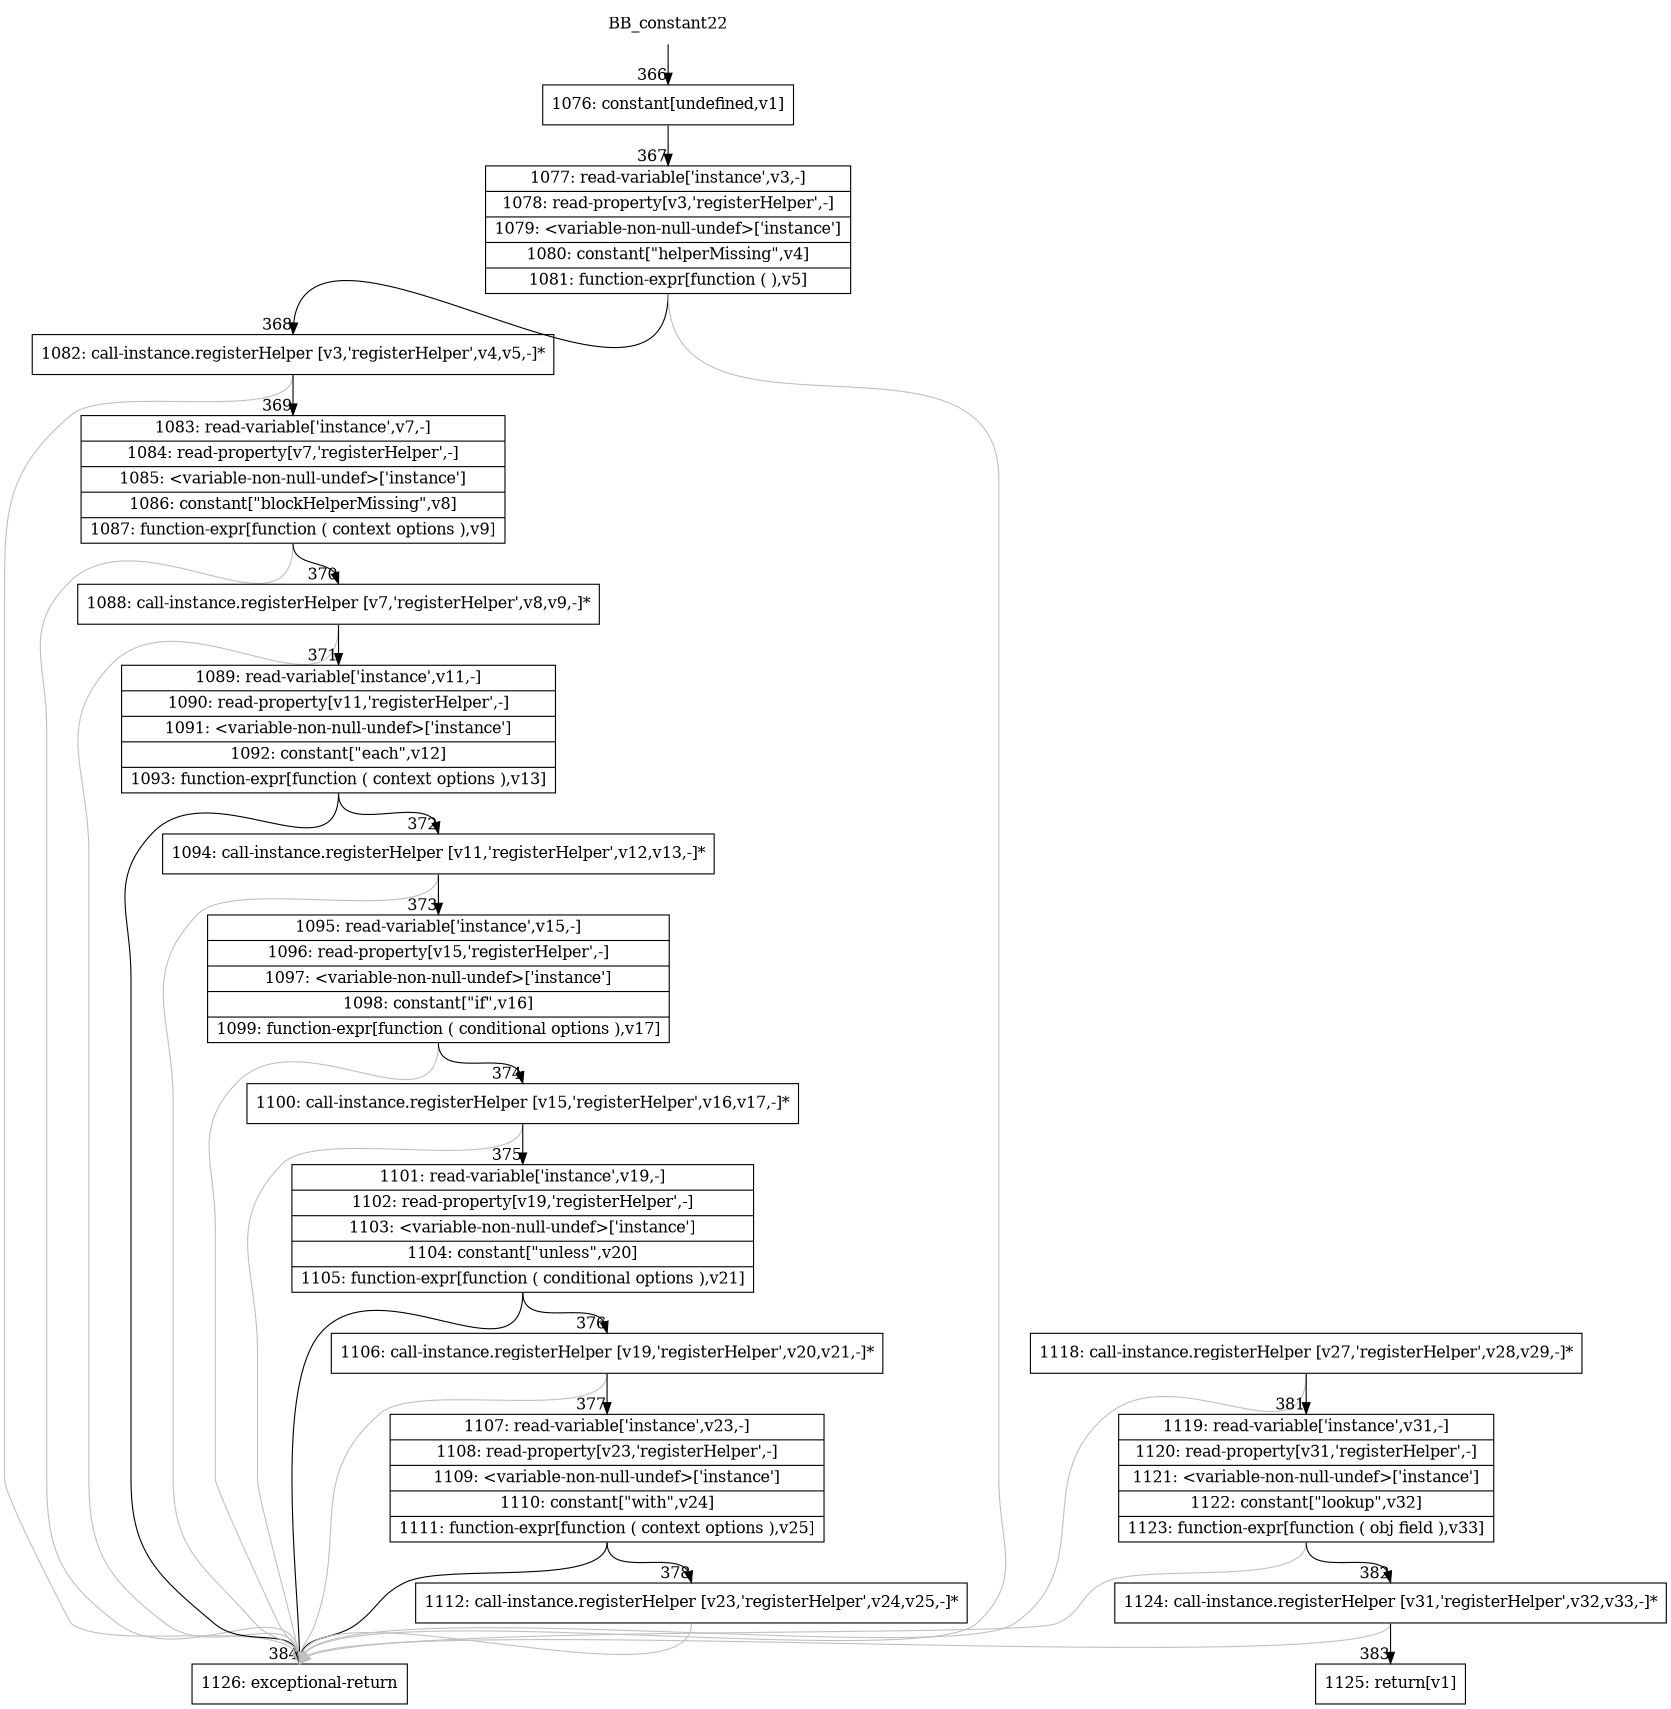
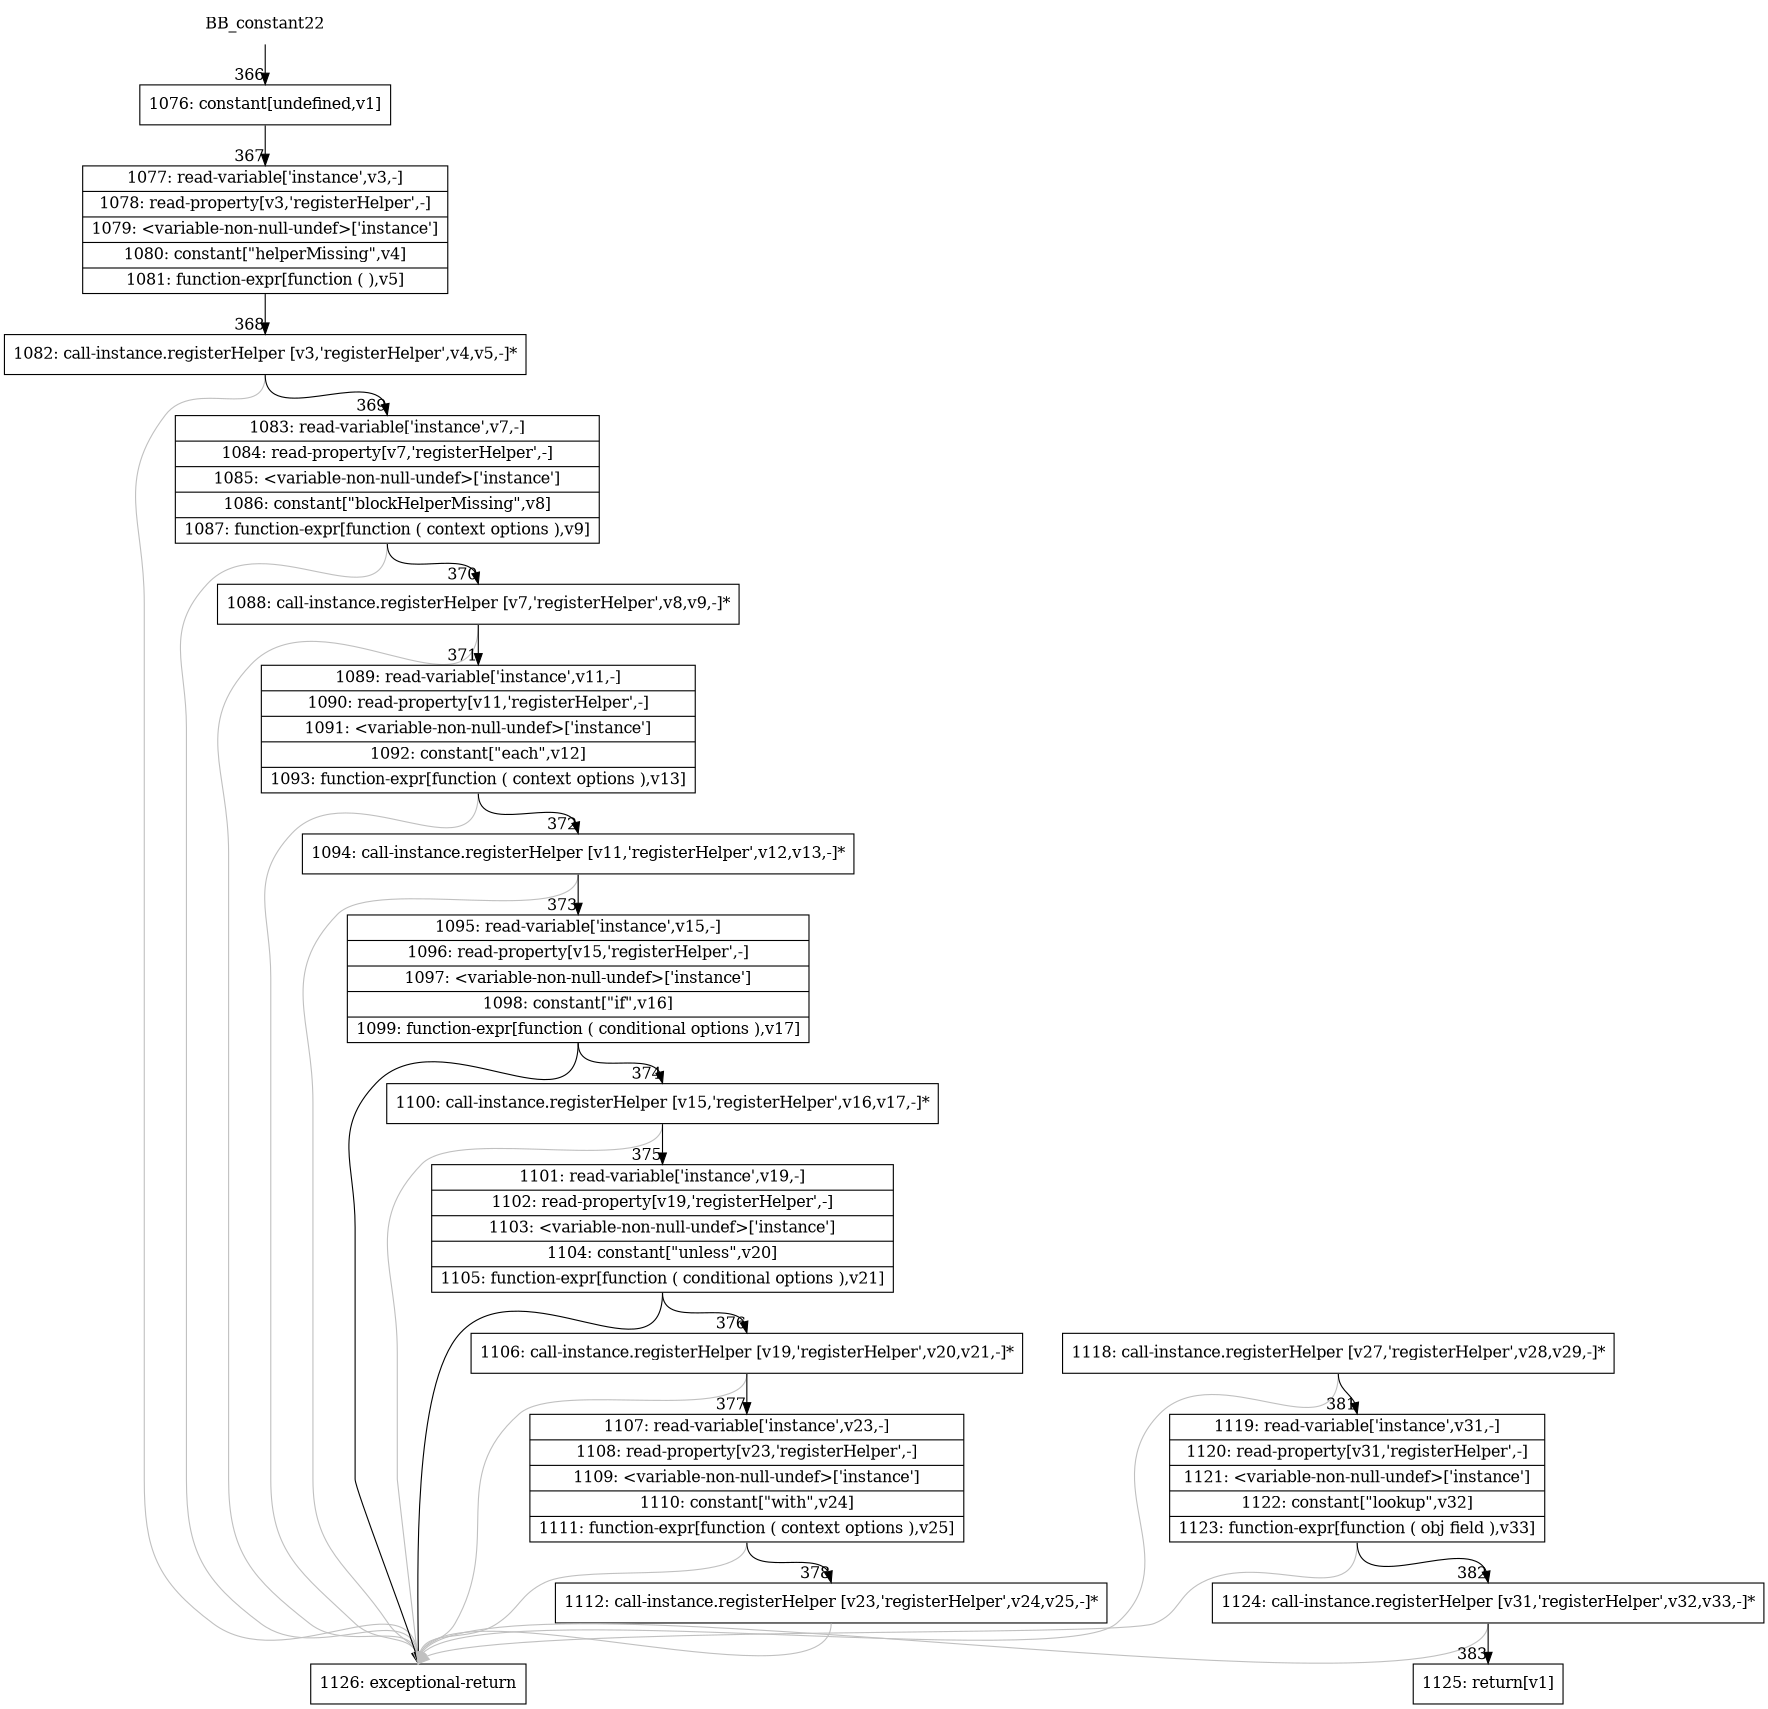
(131, 1179) -> (271, 1167)
(999, 1182) -> none
(215, 1258) -> (355, 1253)
(448, 1575) -> (577, 1576)
